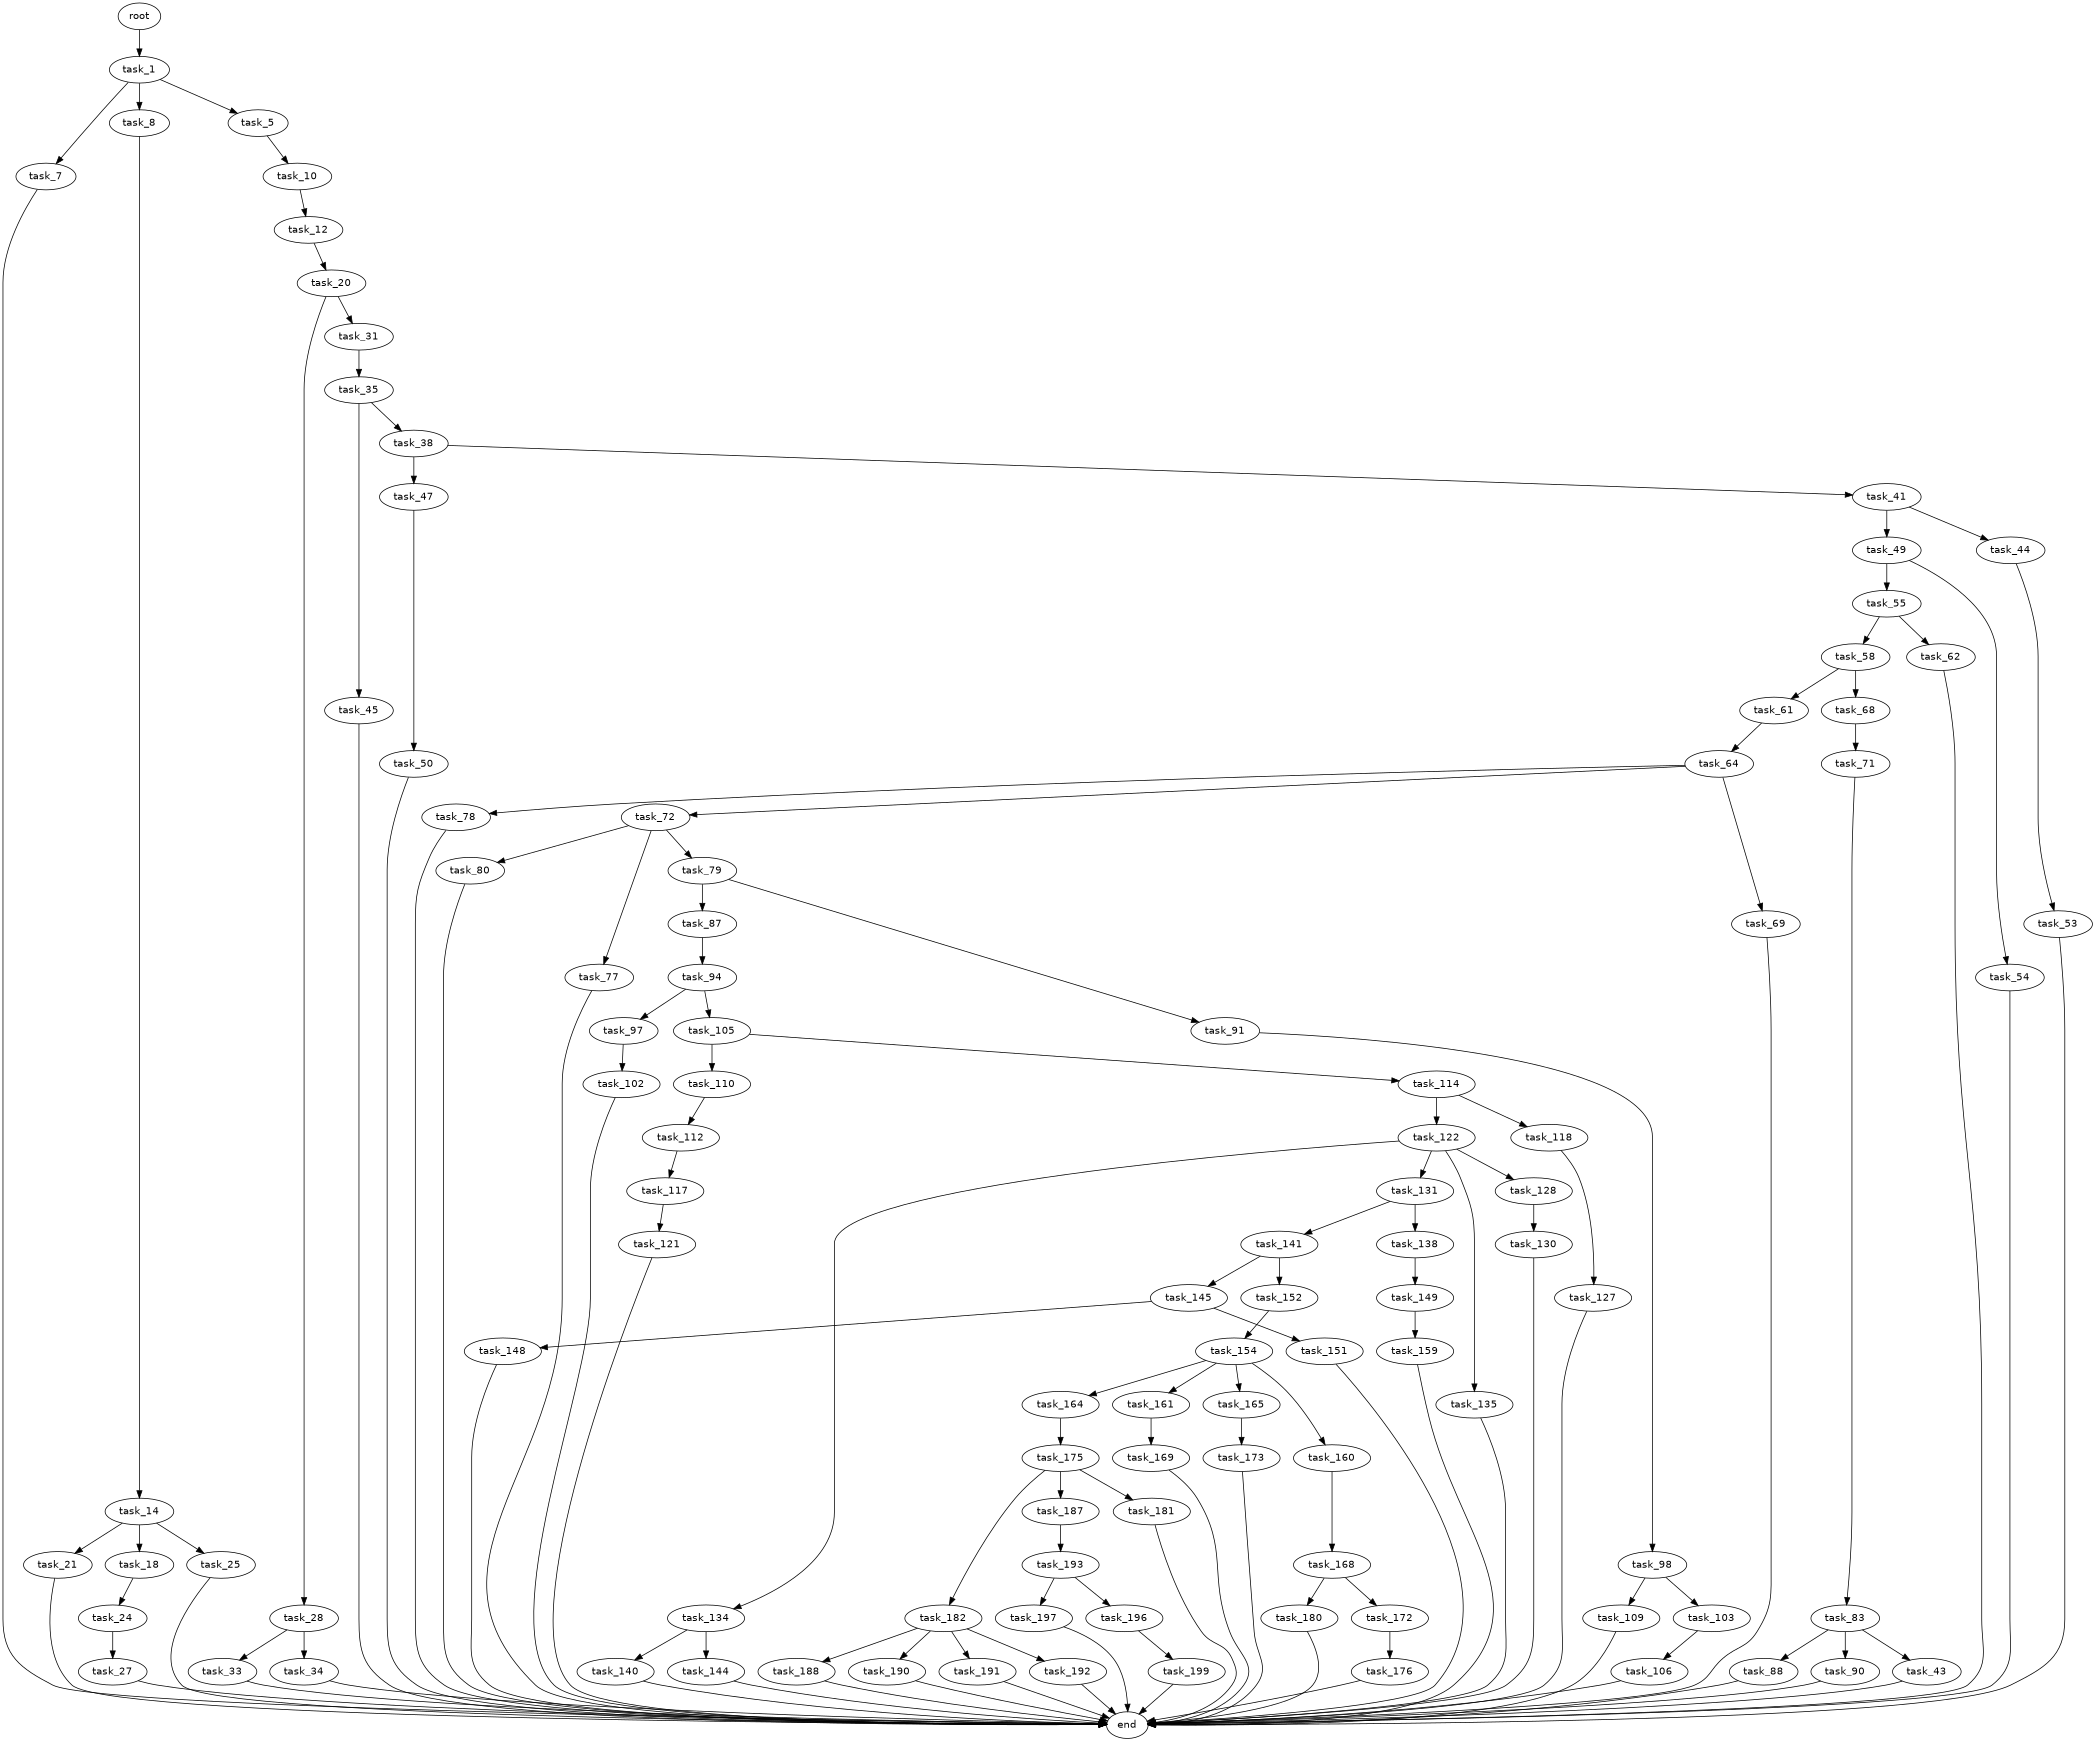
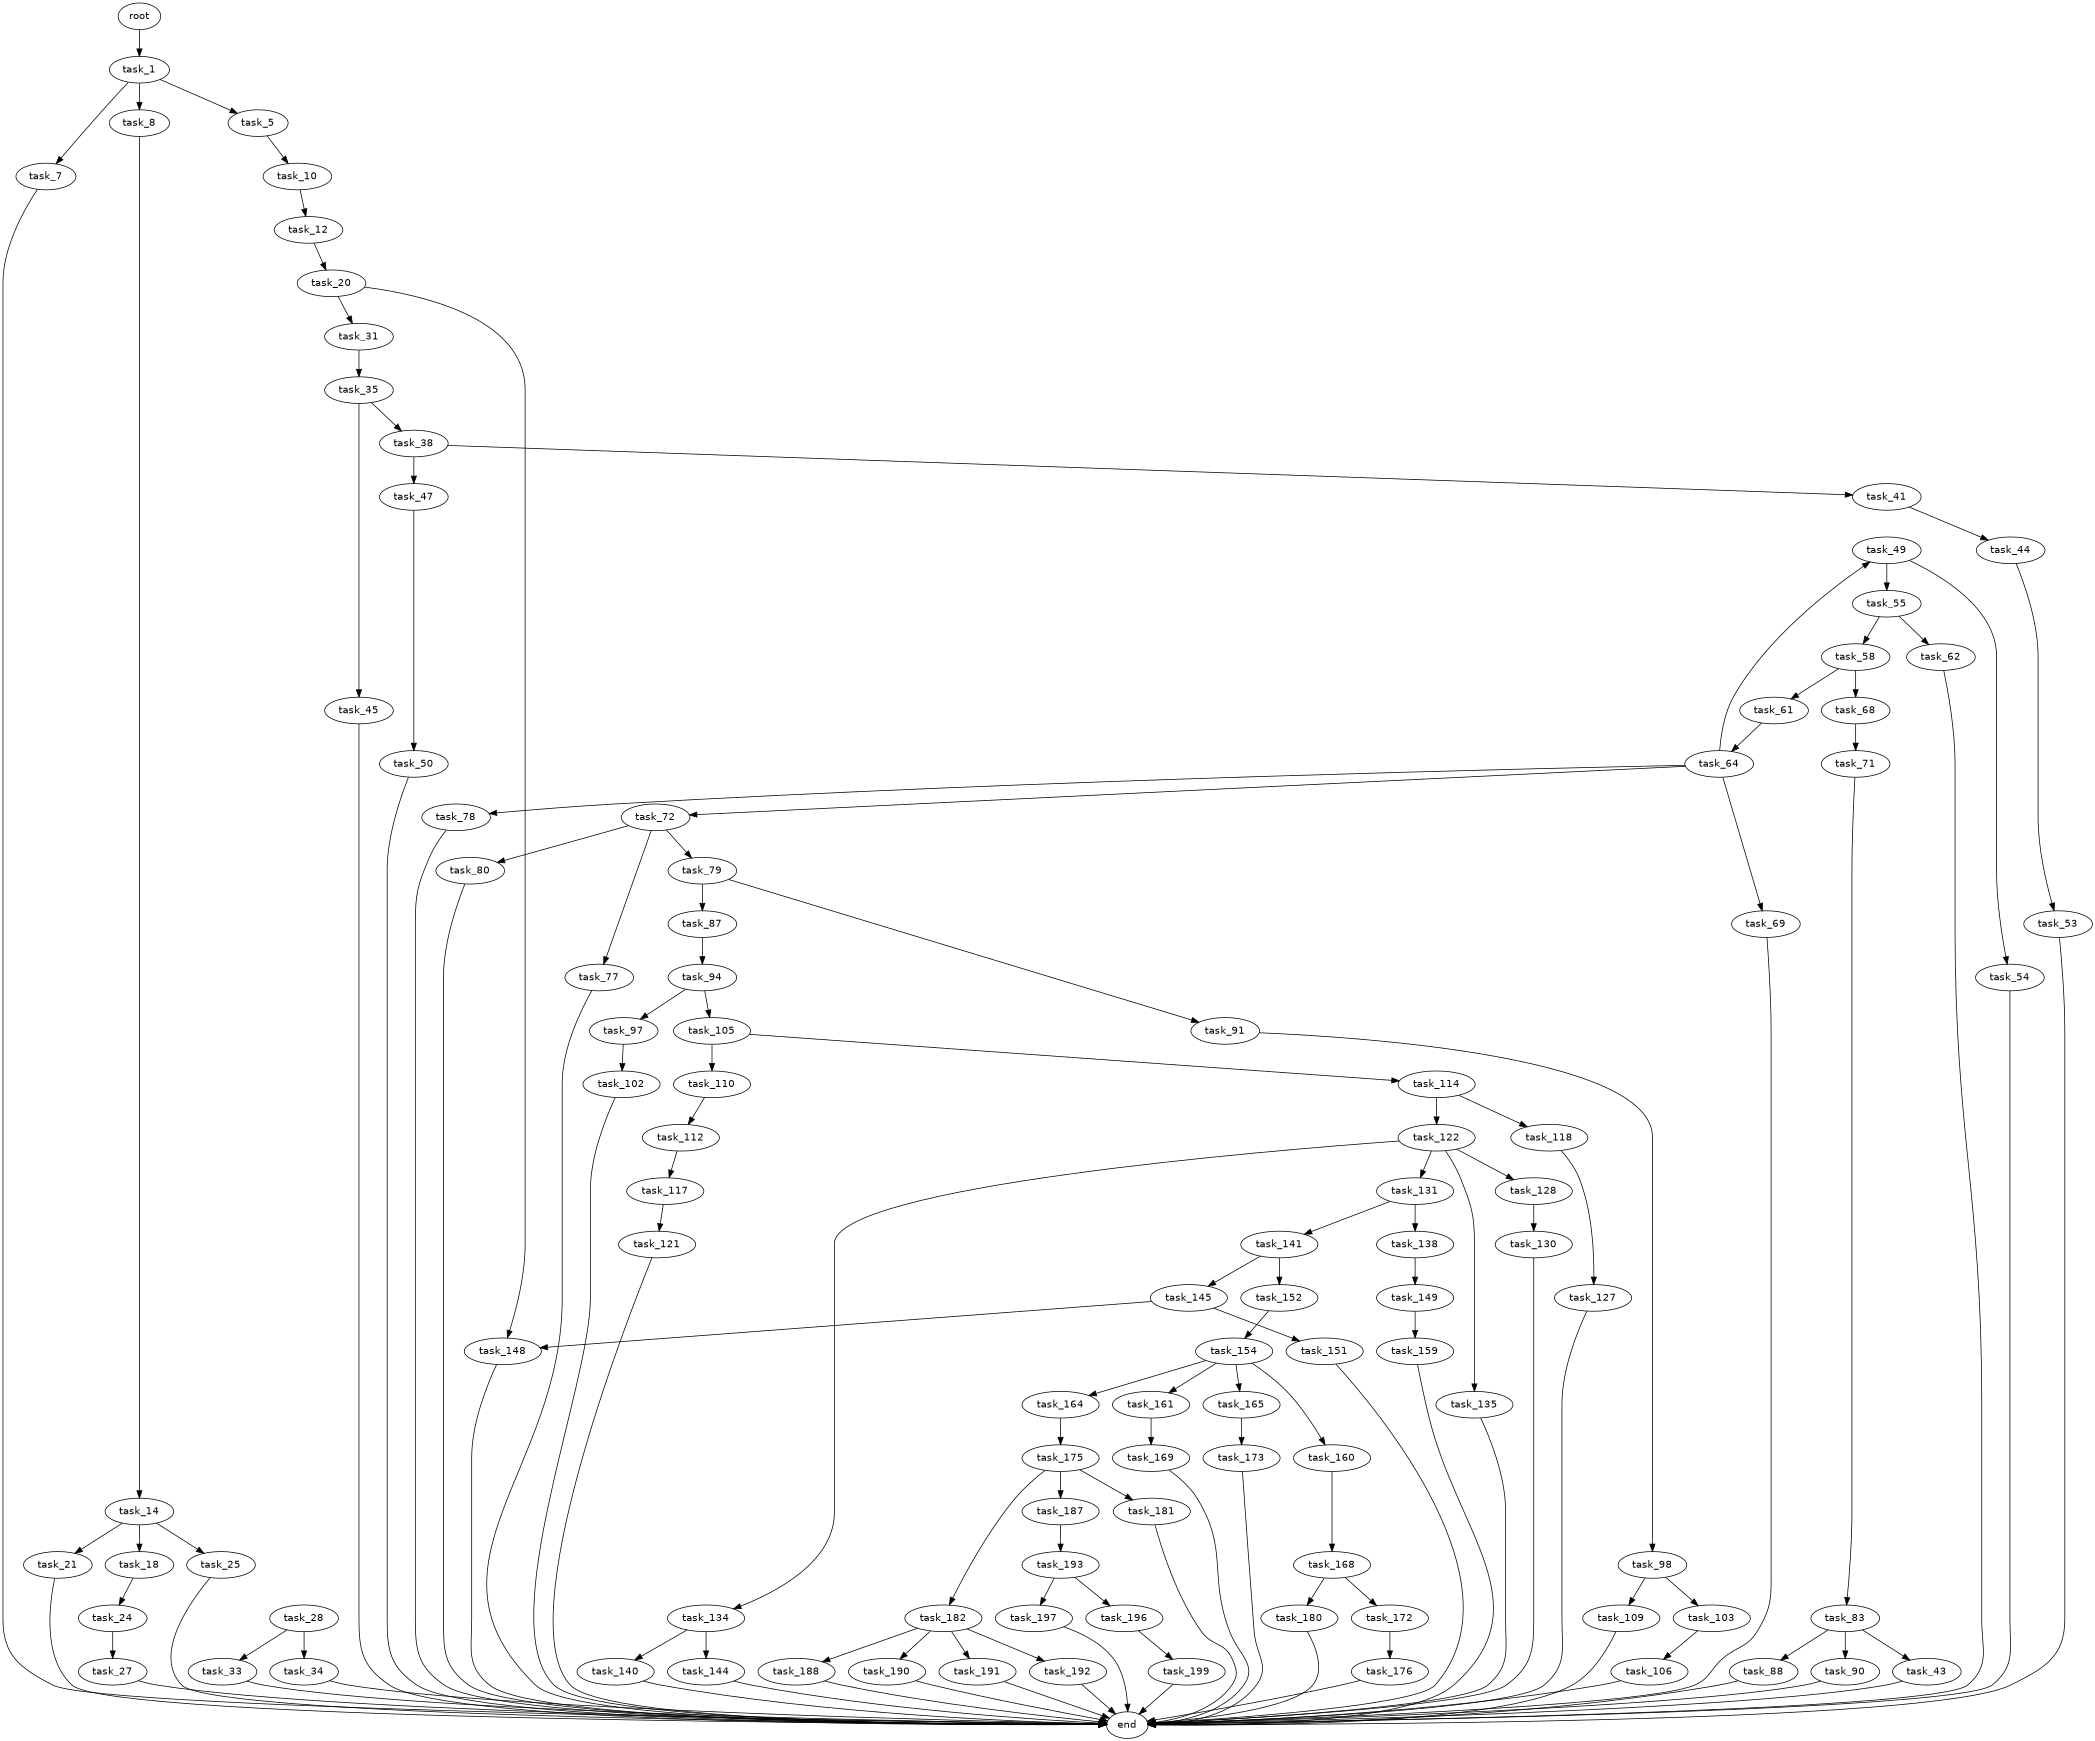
(1887, 520) -> (1772, 645)
(304, 946) -> (525, 758)
